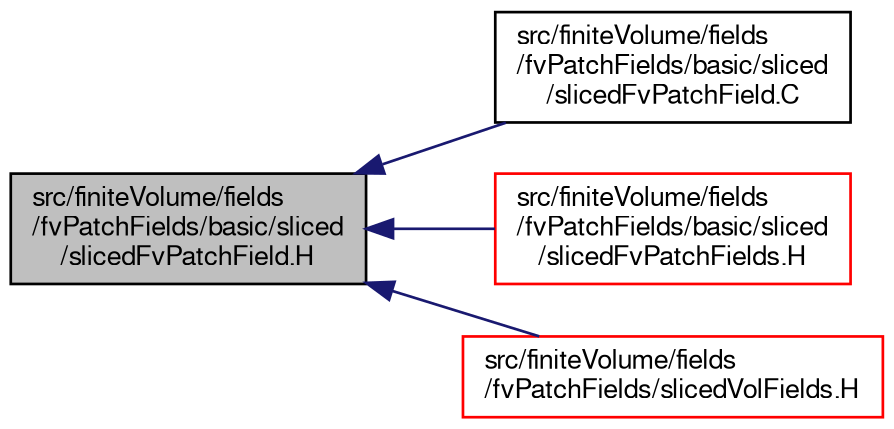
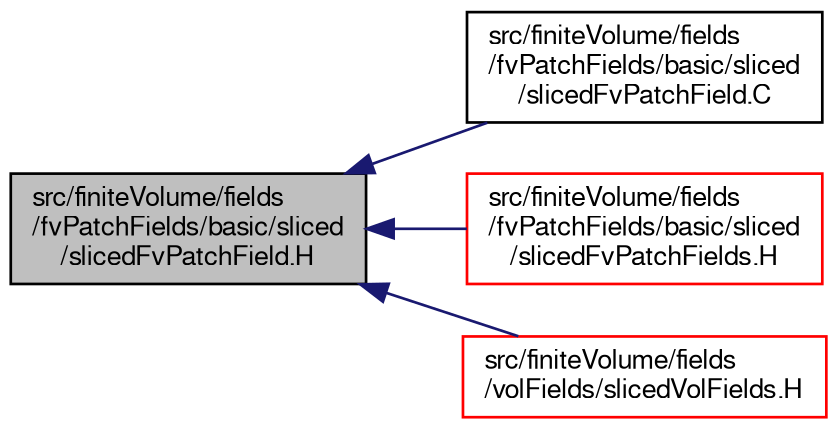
(673, 377) -> (645, 377)
